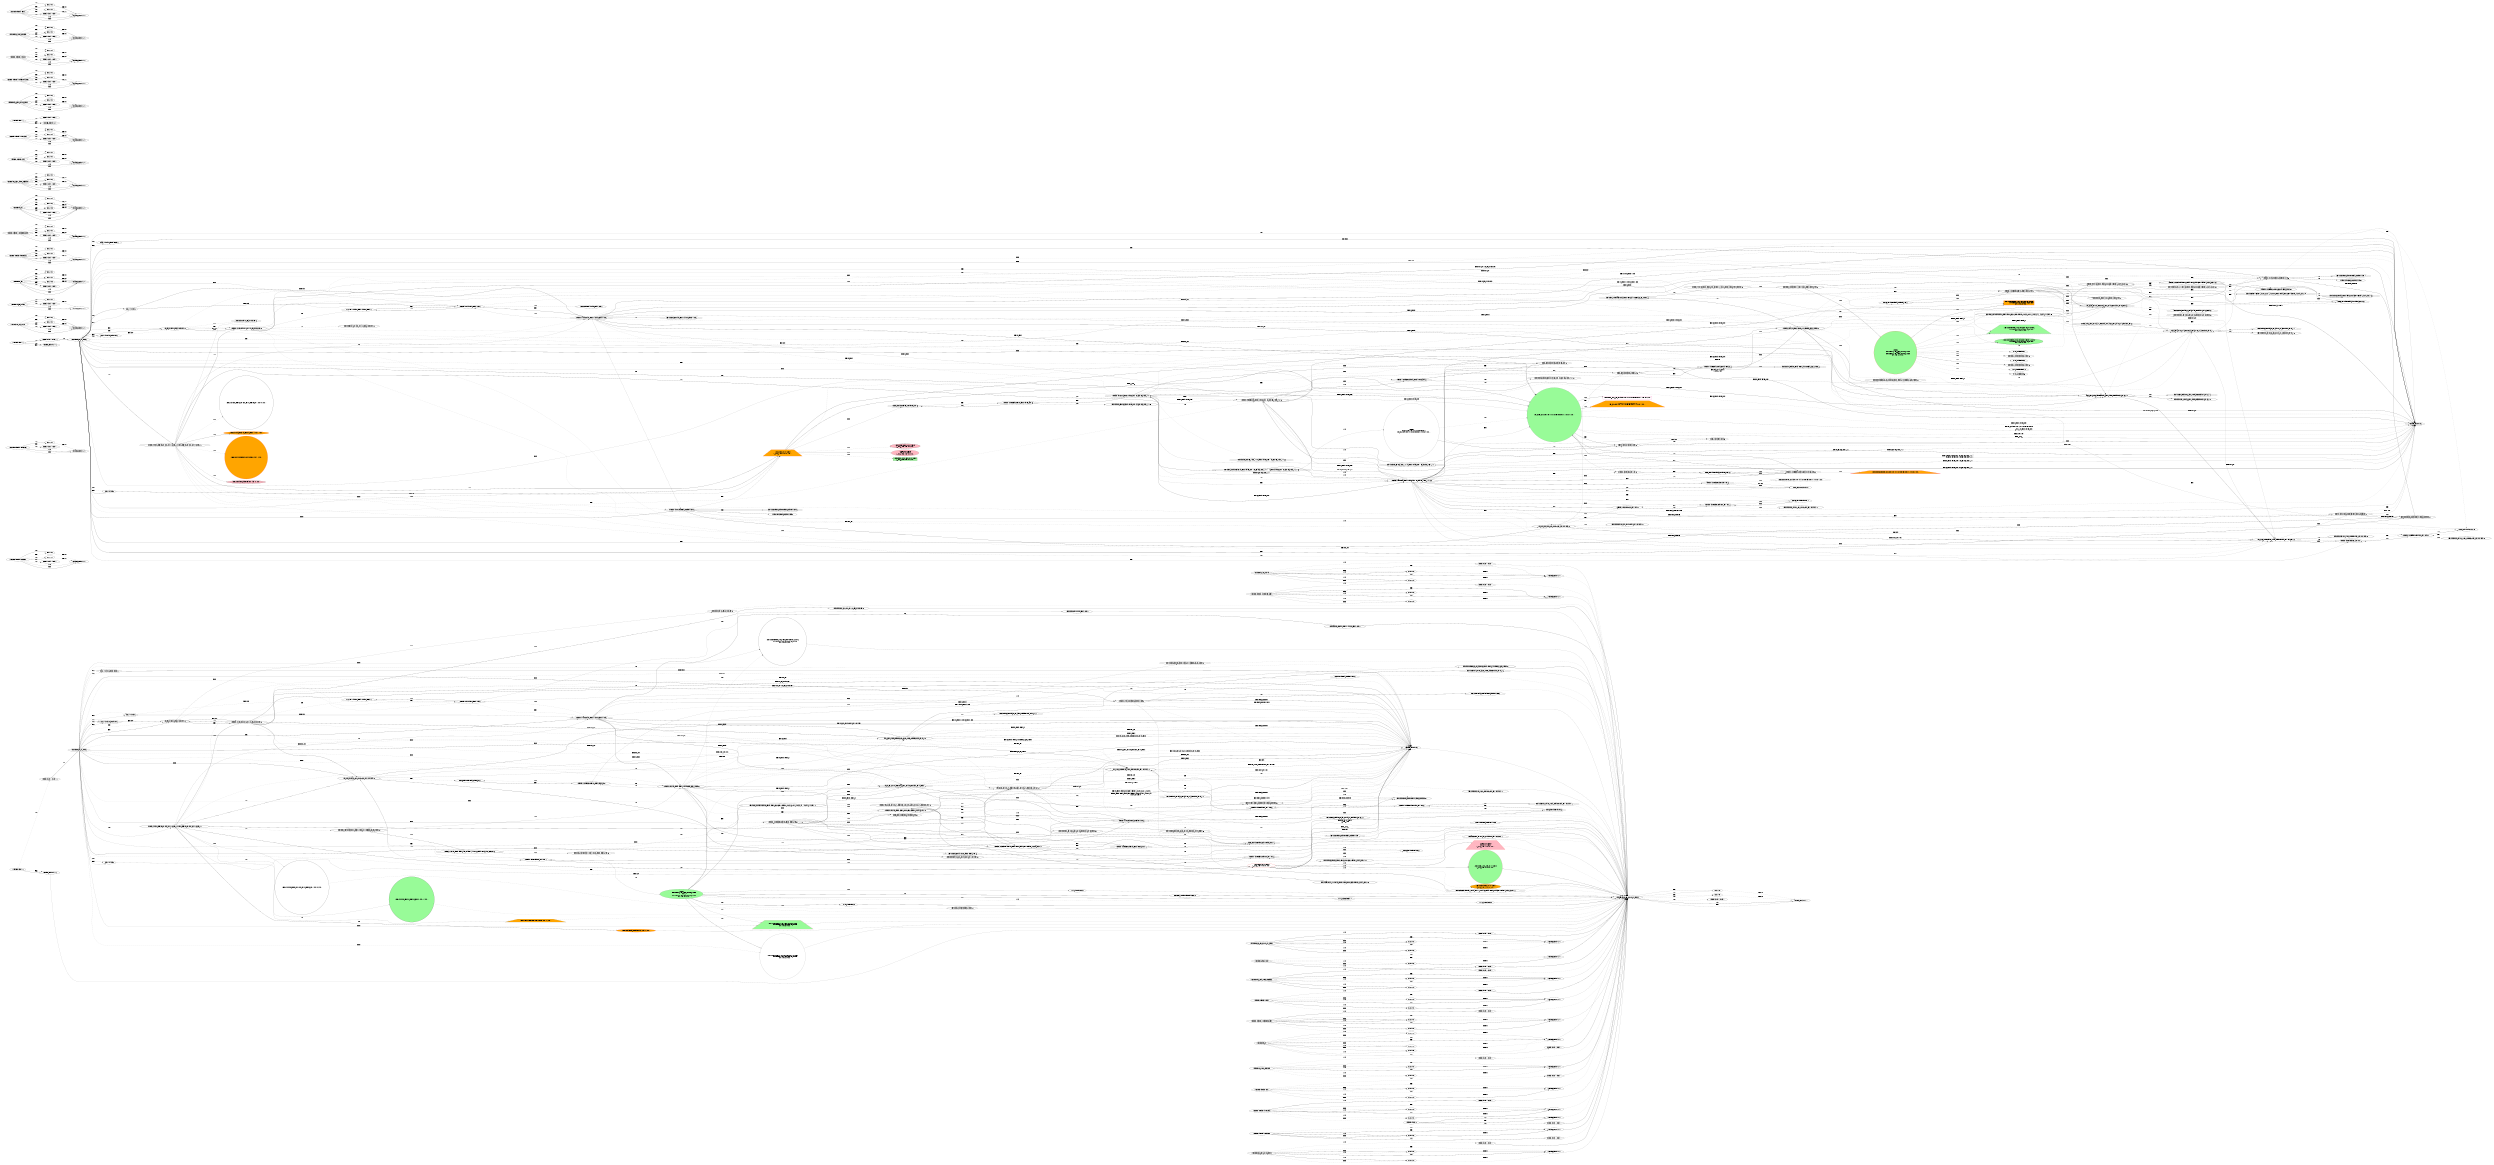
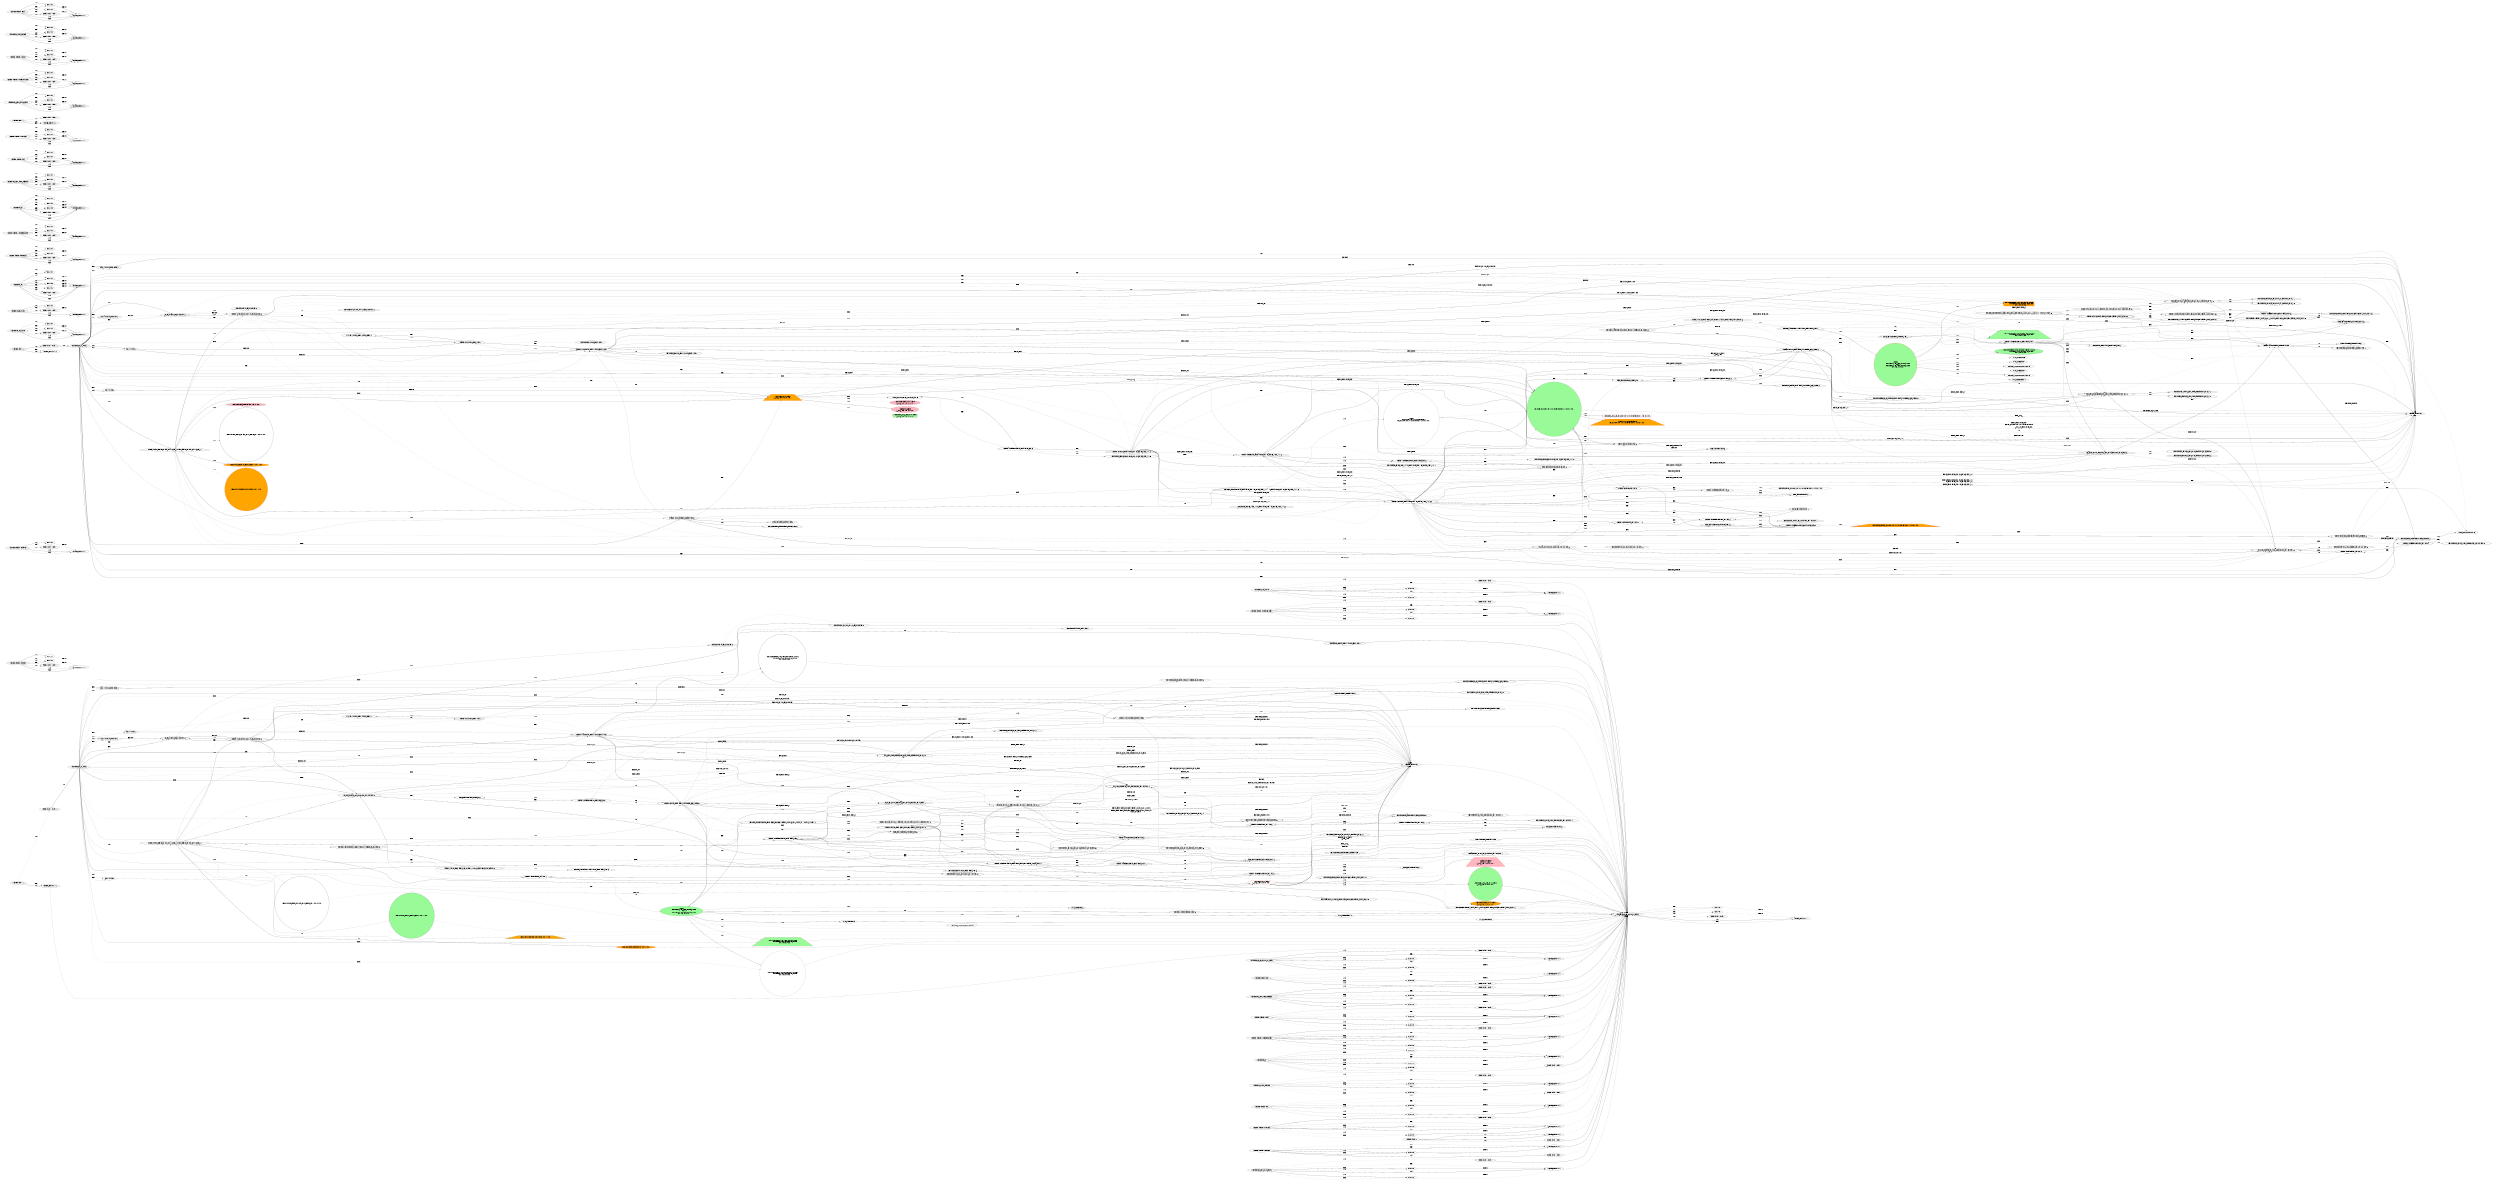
none -> (50, 288)
(1674, 442) -> (1674, 446)
(1761, 483) -> (1761, 491)
none -> (1672, 489)
